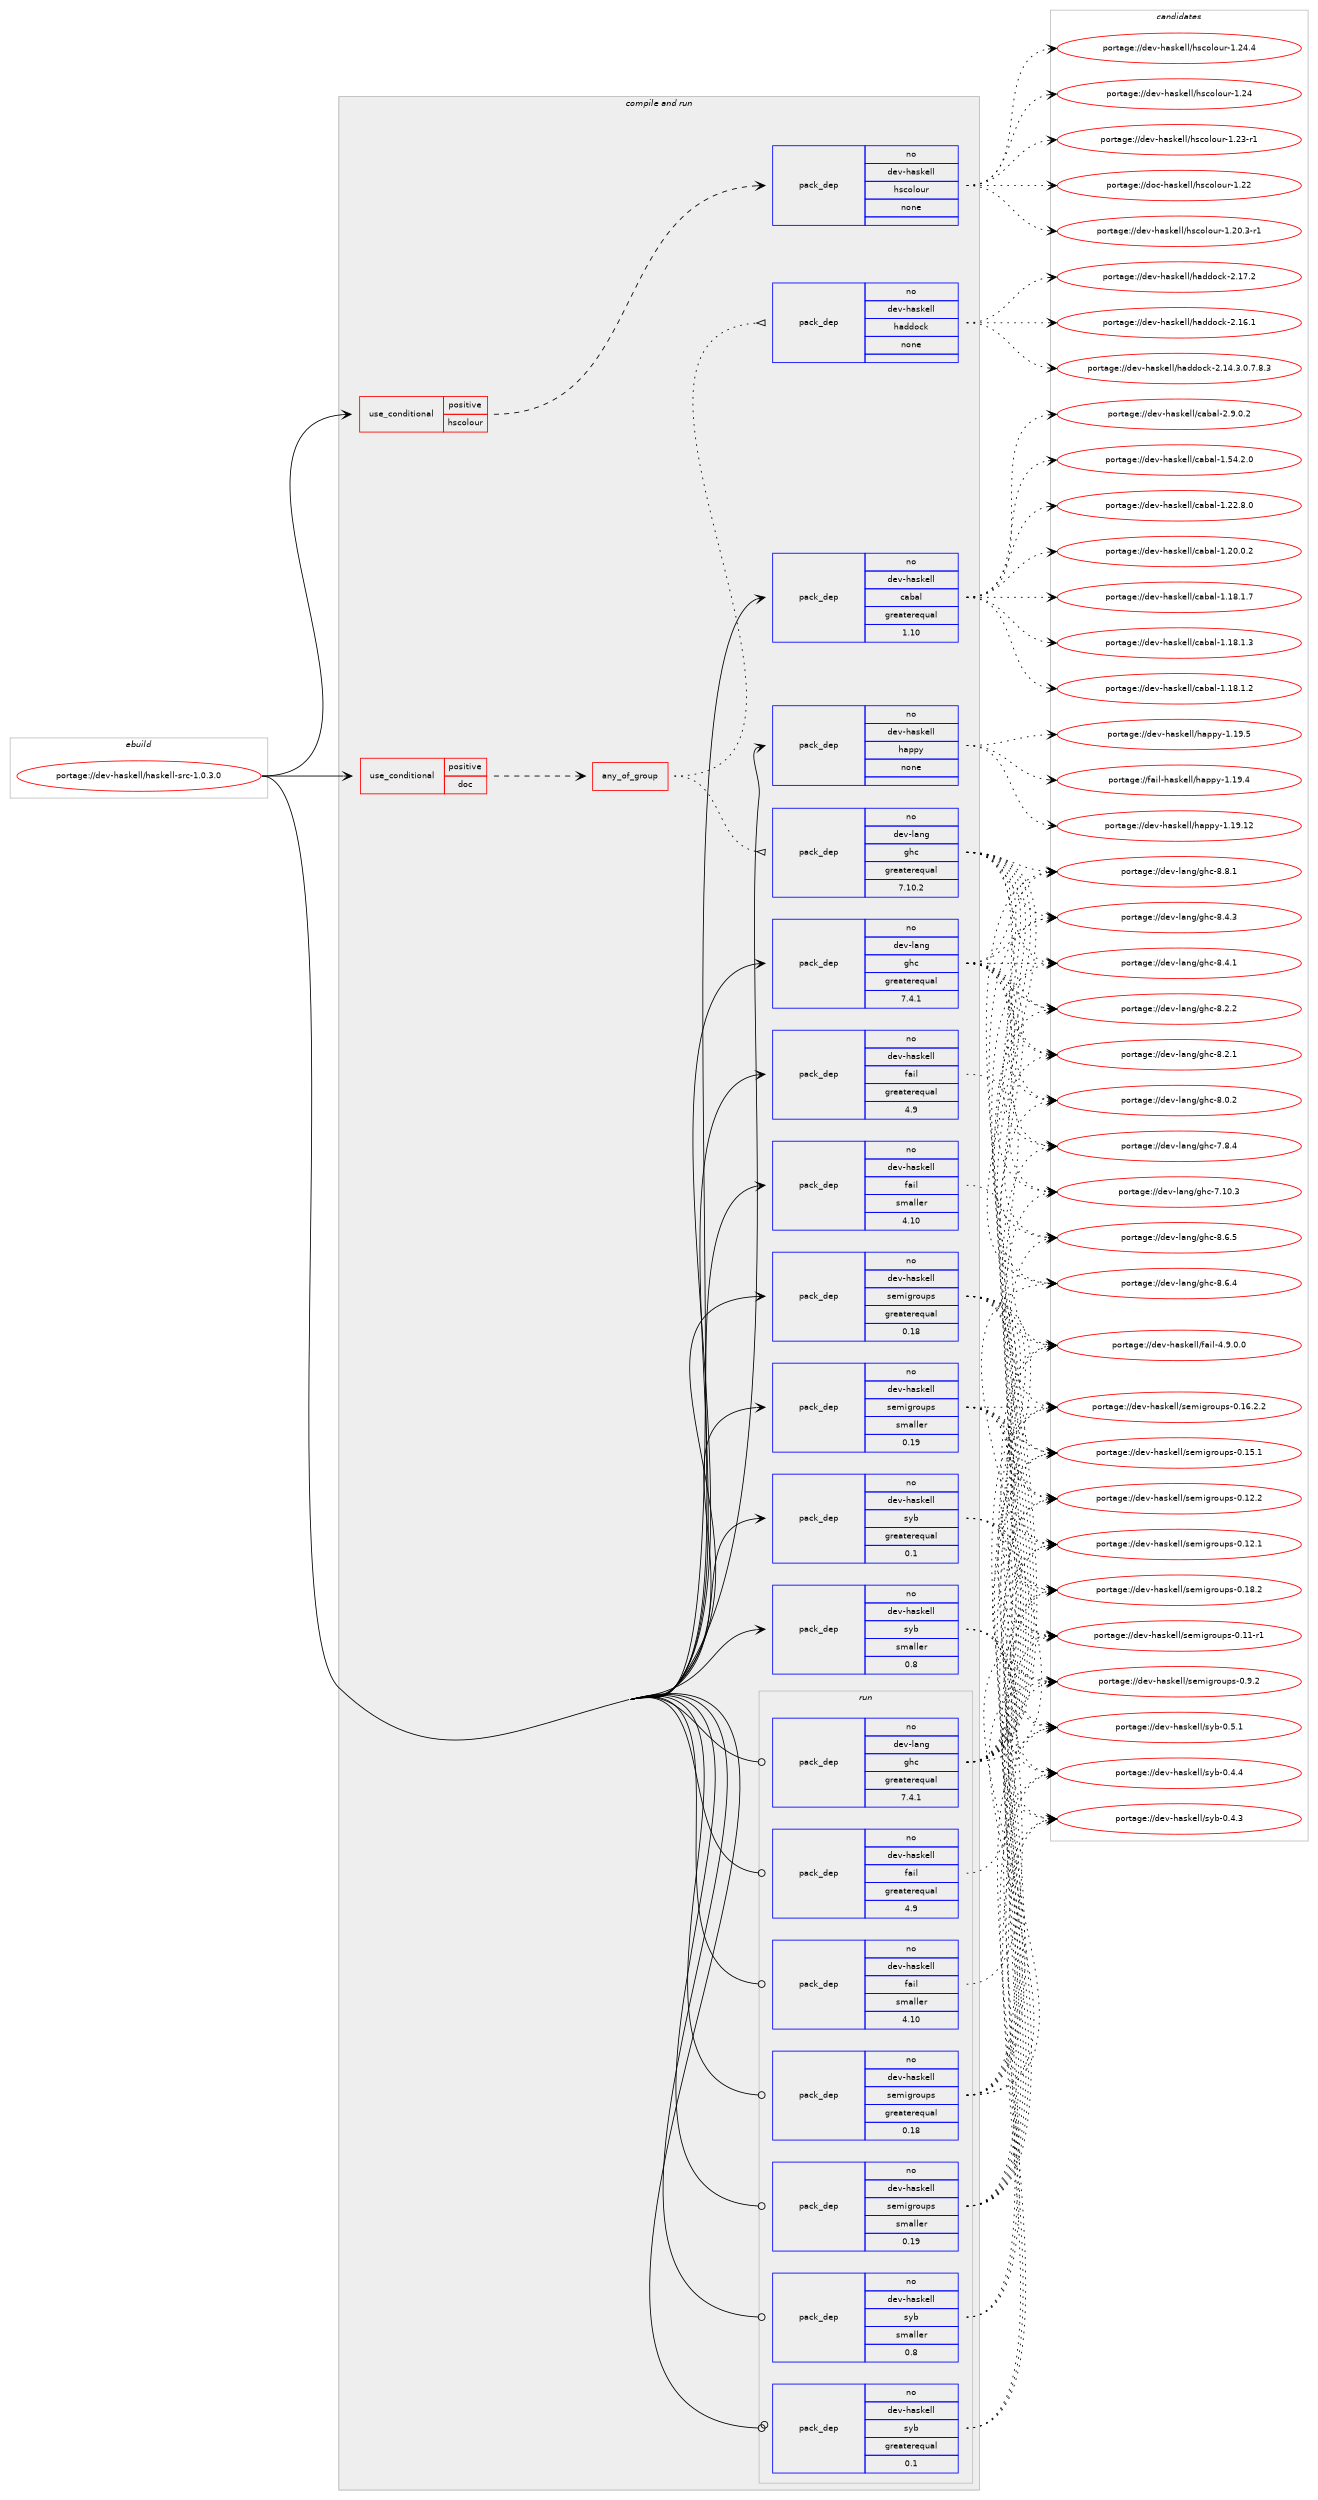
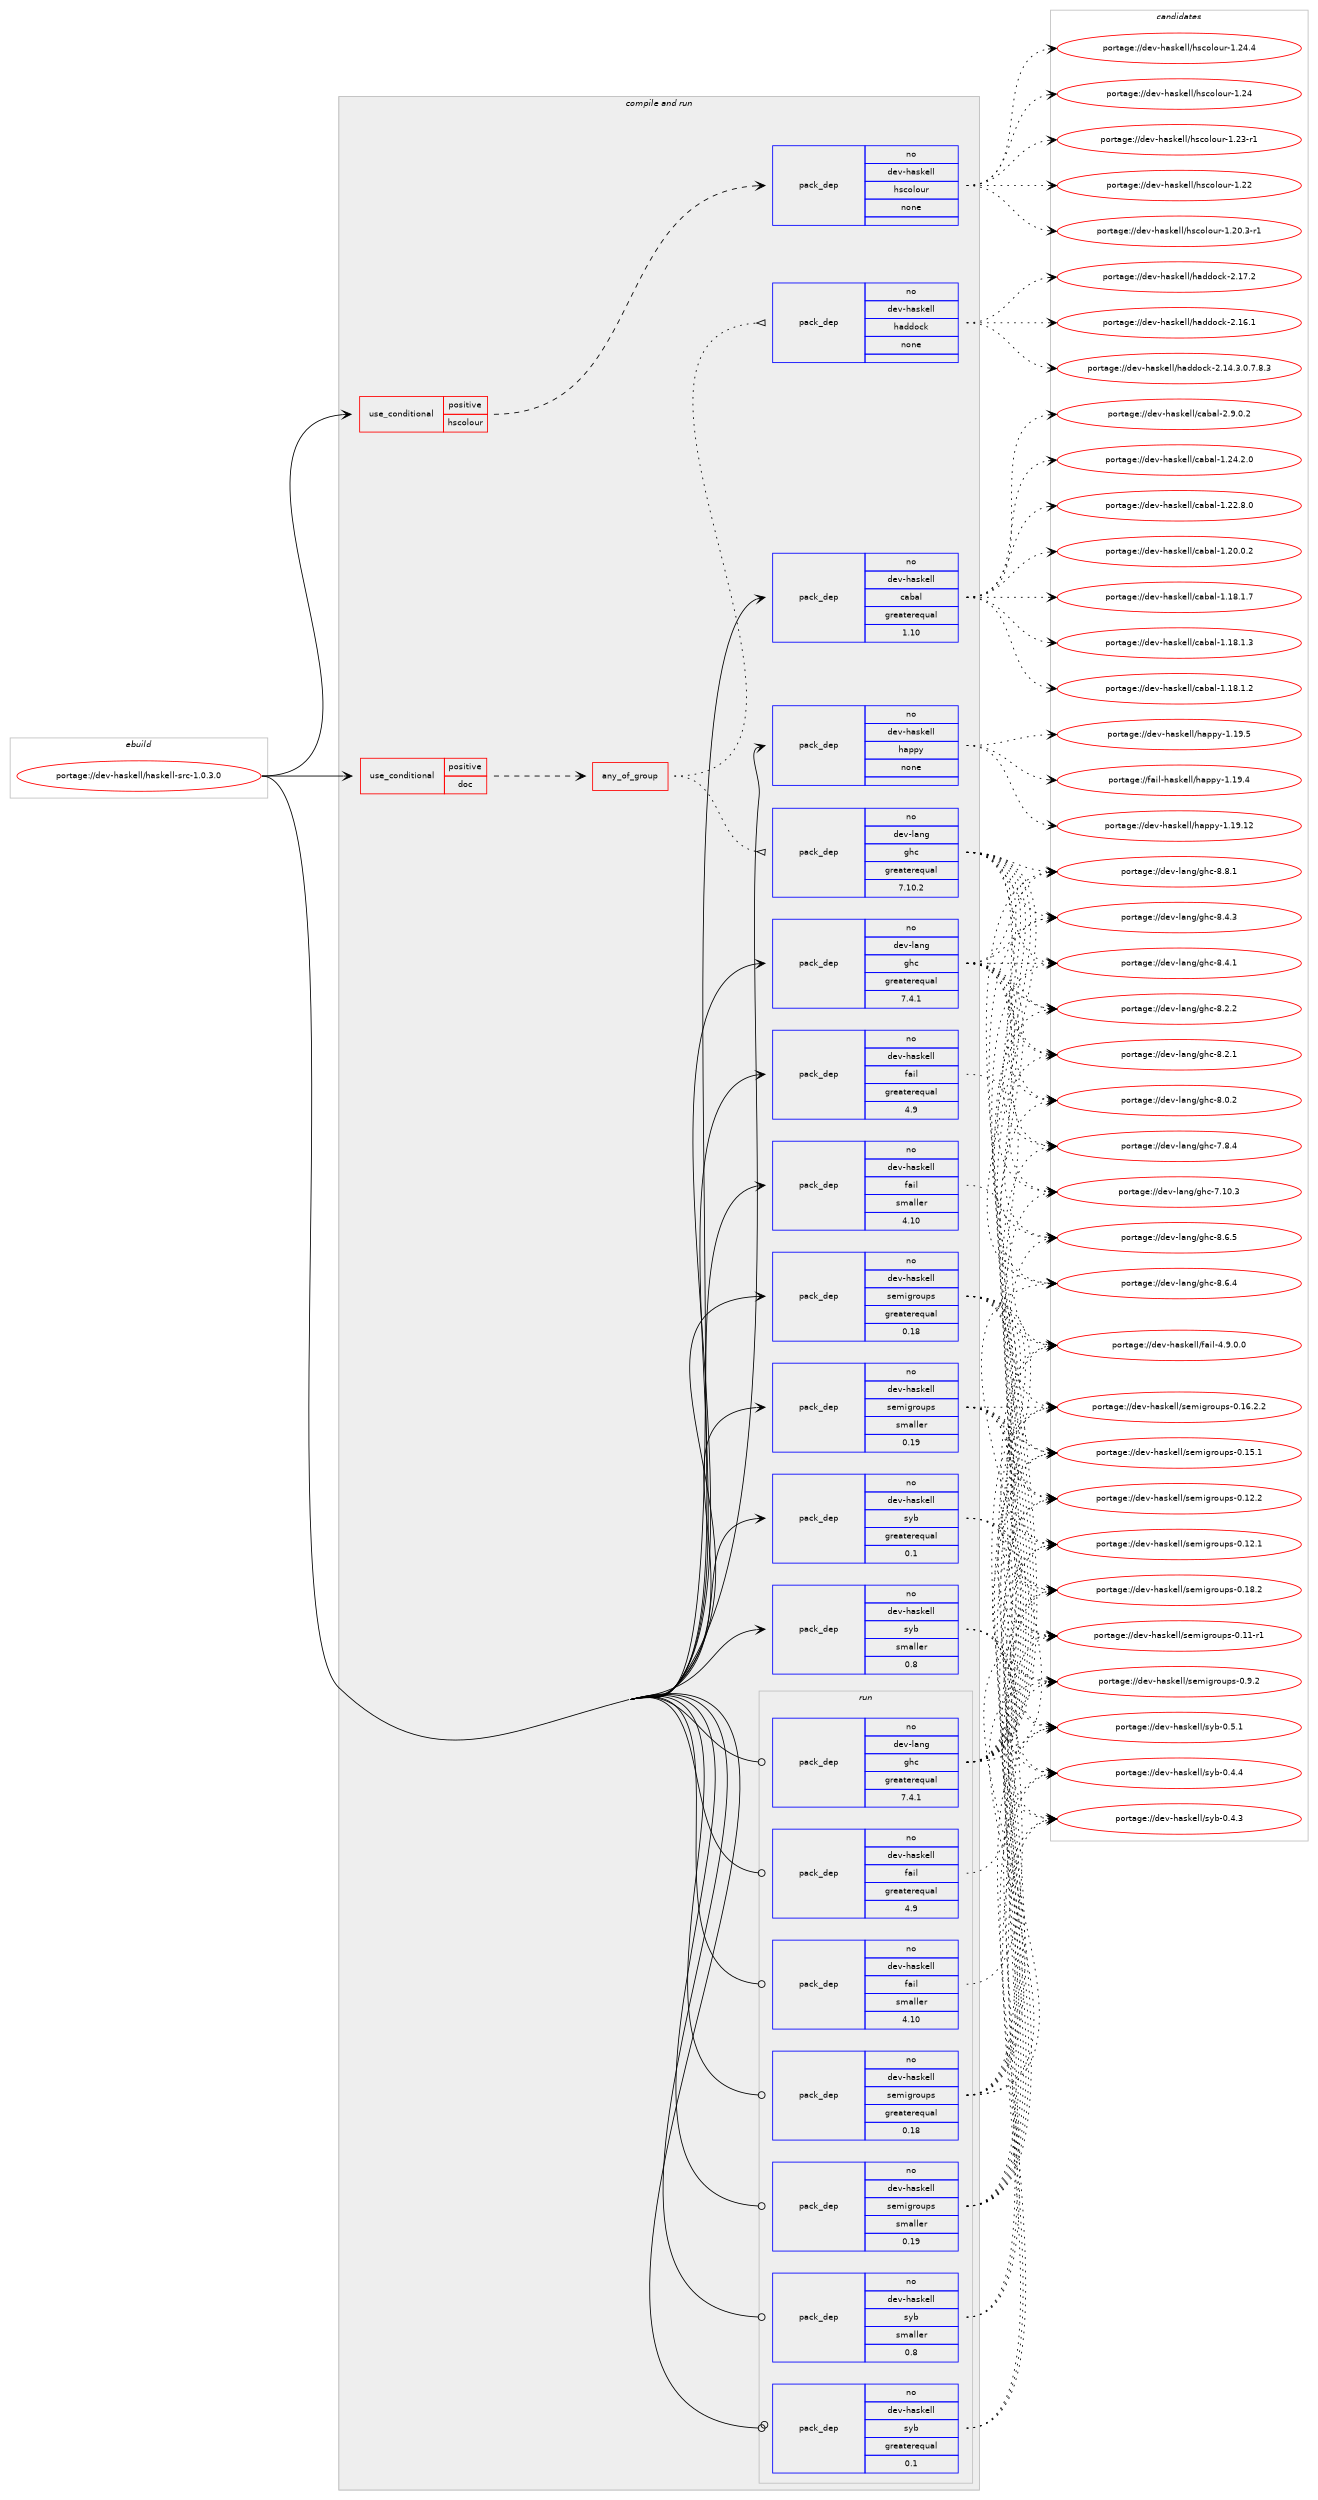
(1179, 186) -> (1179, 186)
(1179, 460) -> (1179, 460)
